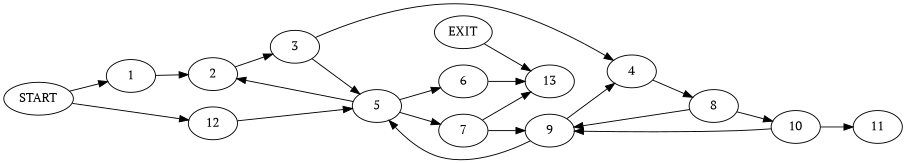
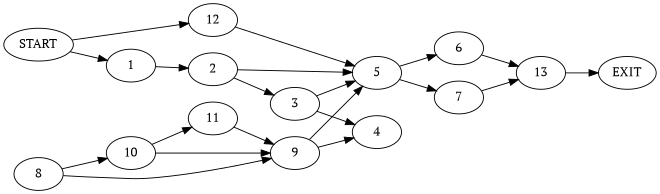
(503, 55) -> (577, 73)
(669, 87) -> none
(300, 91) -> (290, 71)
(502, 131) -> (250, 134)
